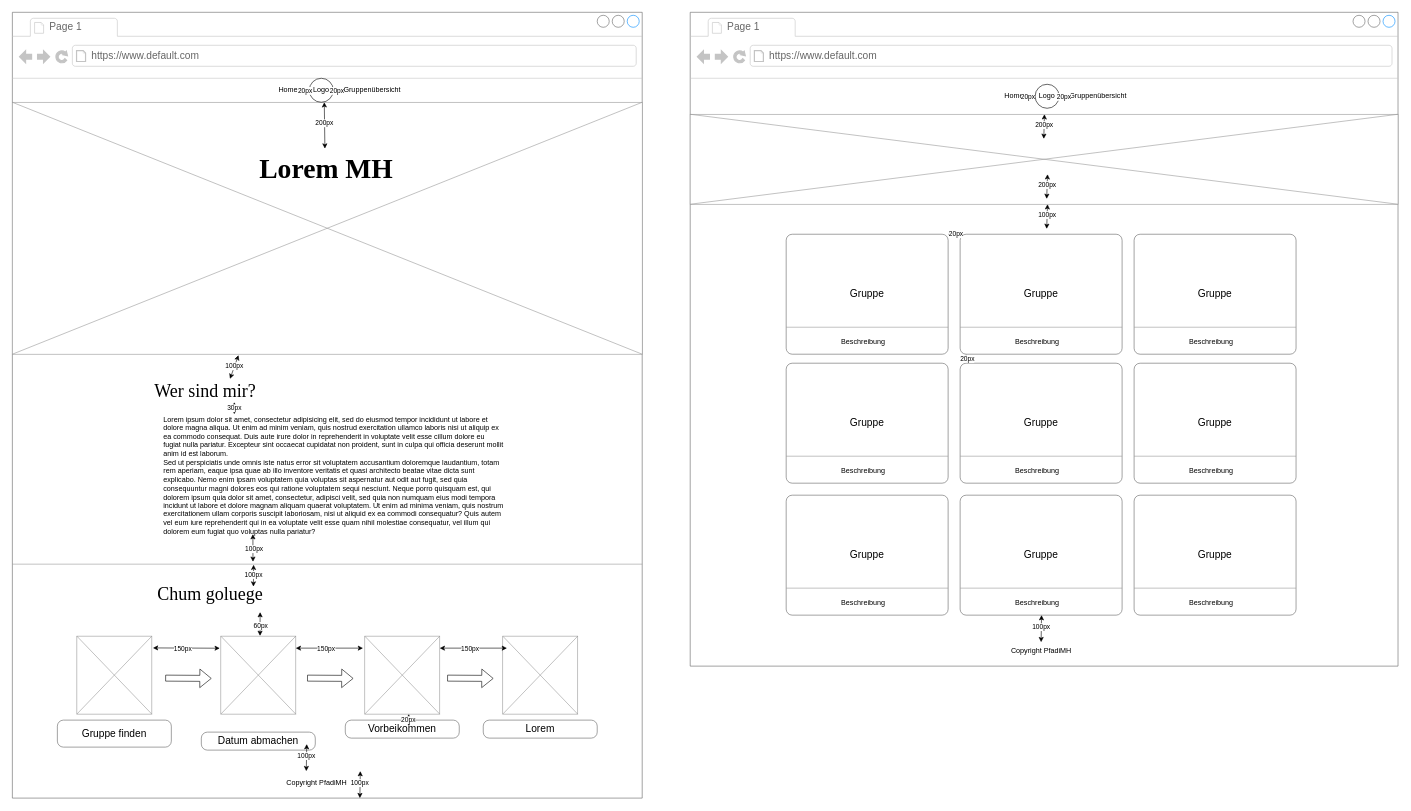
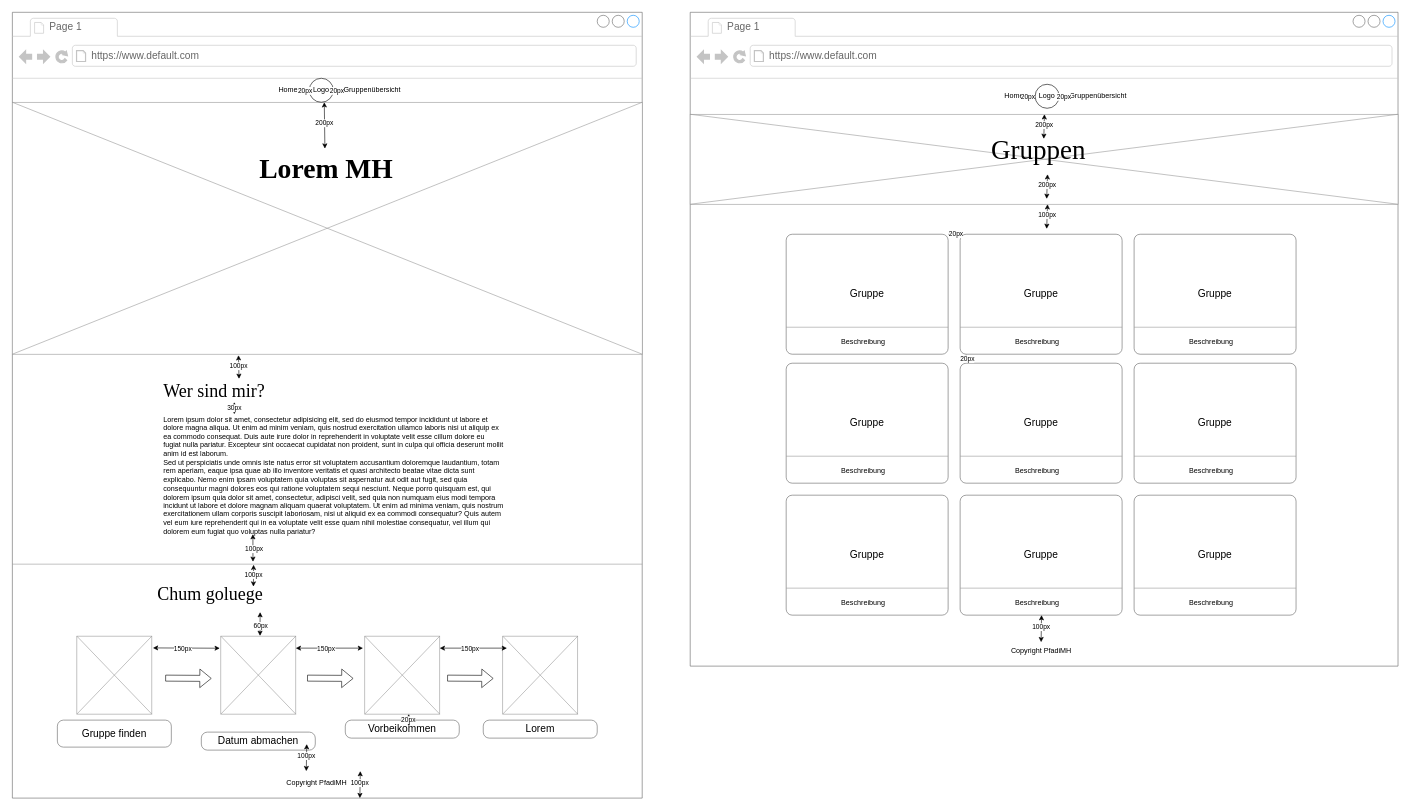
none -> (1041, 147)
(255, 393) -> (264, 393)
